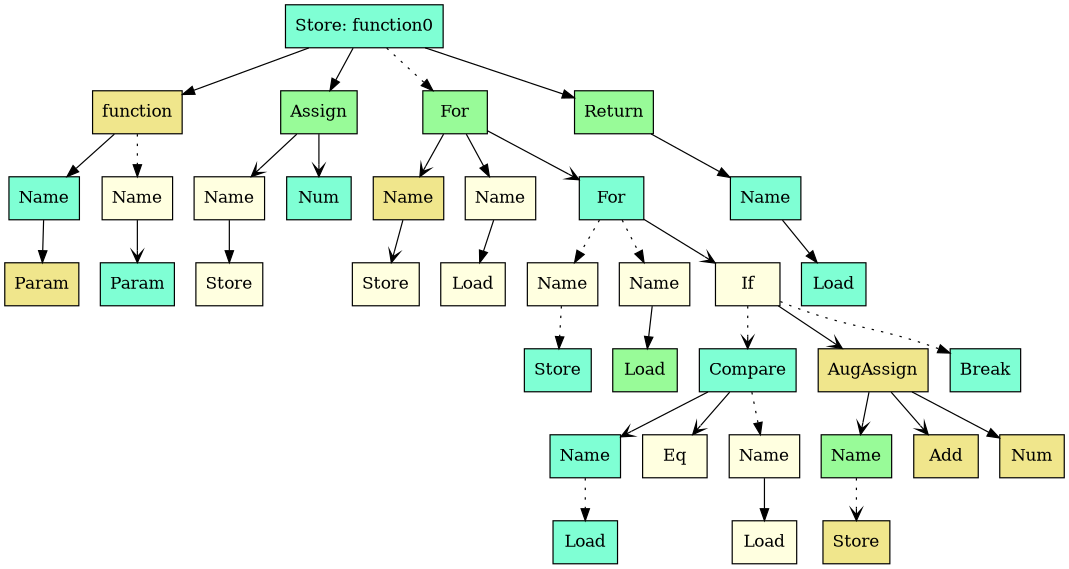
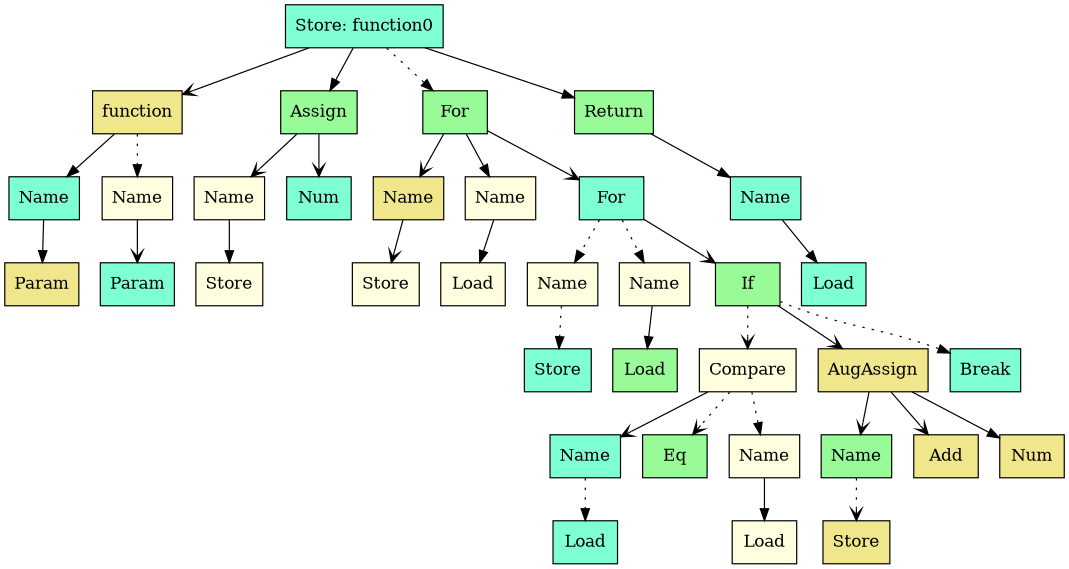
(251, 69) -> (251, 69)
(748, 284) -> (748, 284)
(748, 370) -> (748, 370)
(715, 409) -> (715, 409)
(675, 456) -> (675, 456)
